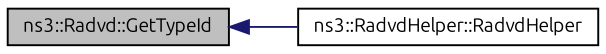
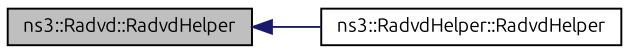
(118, 27) -> (130, 27)
